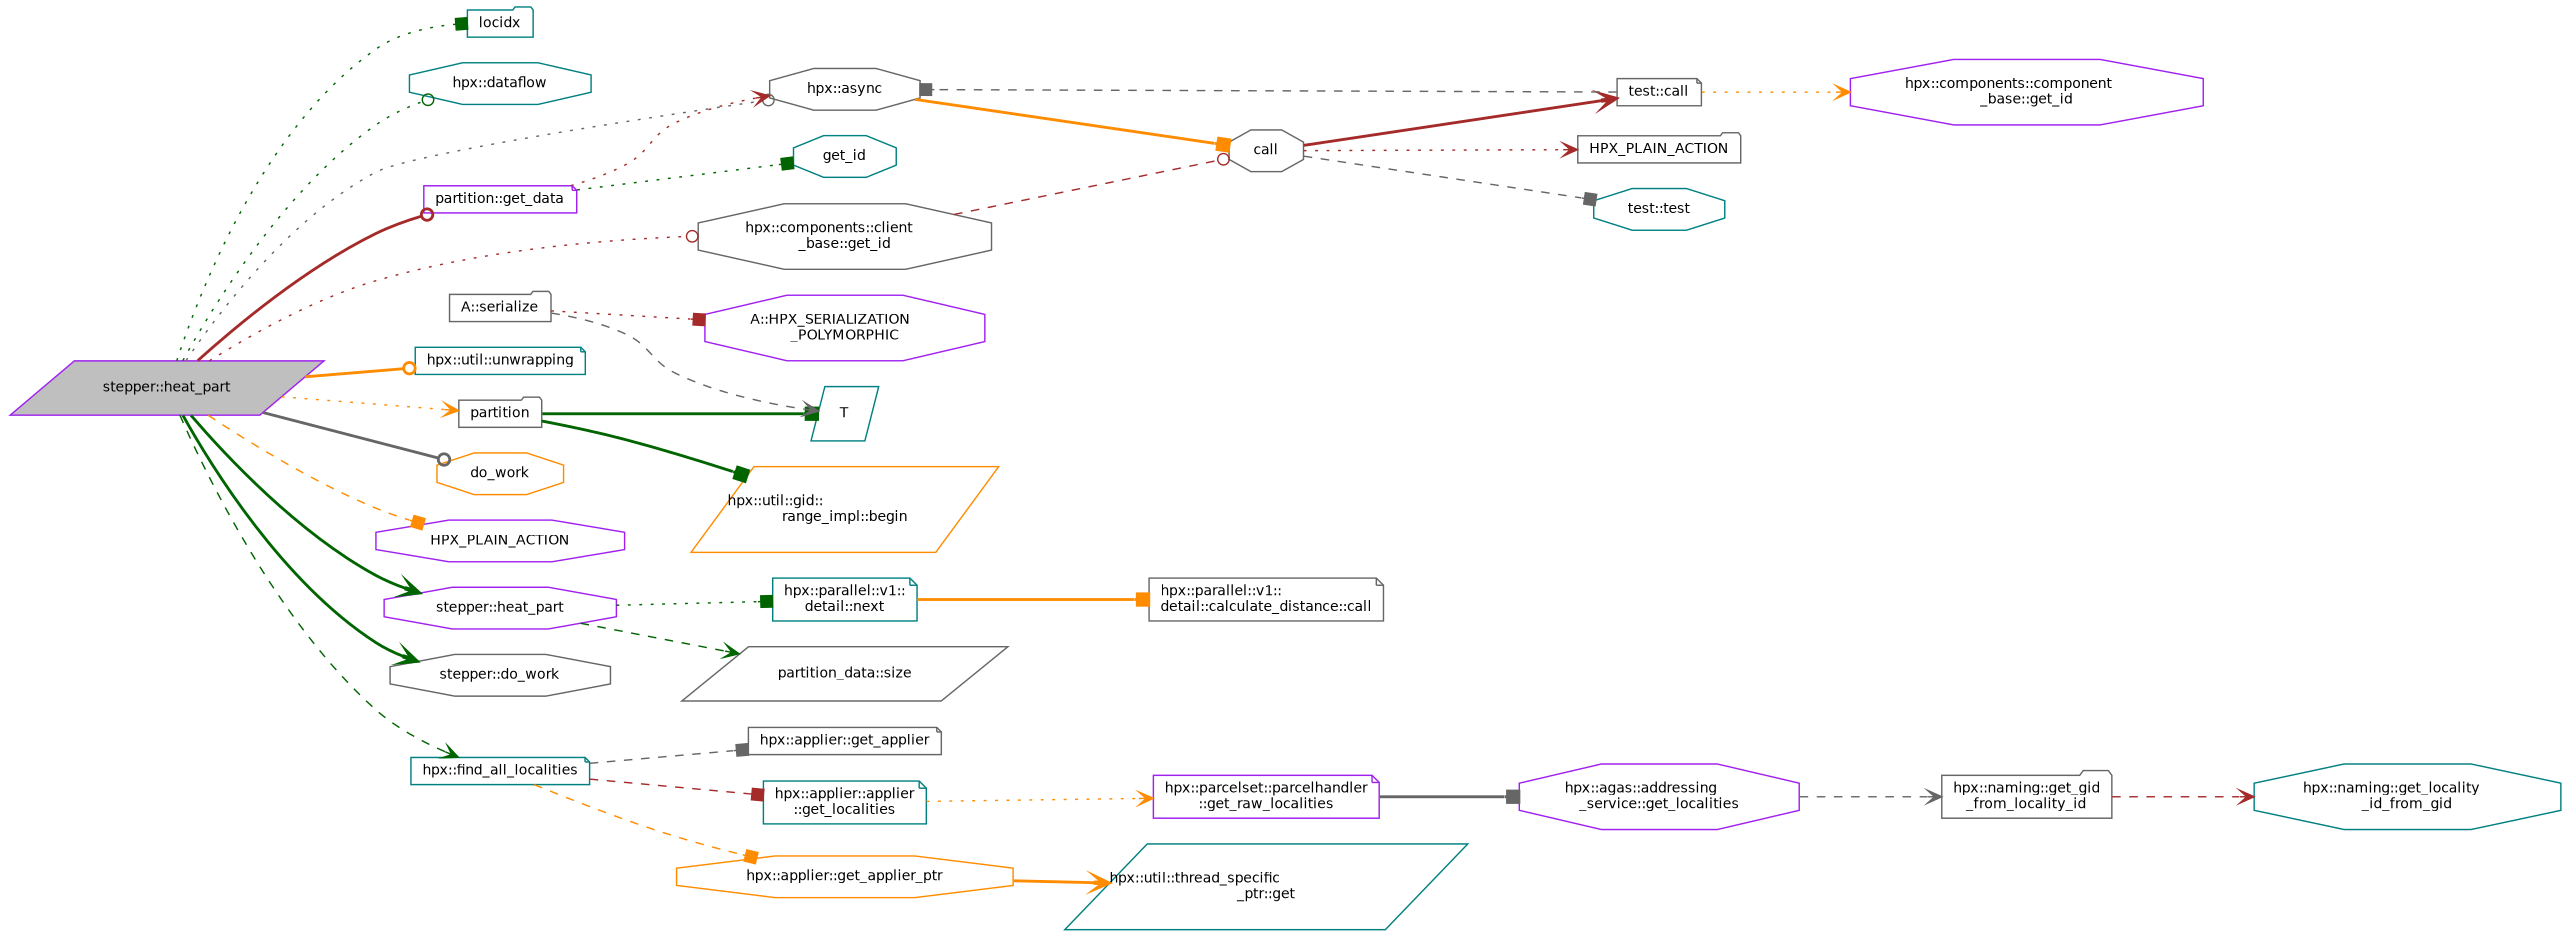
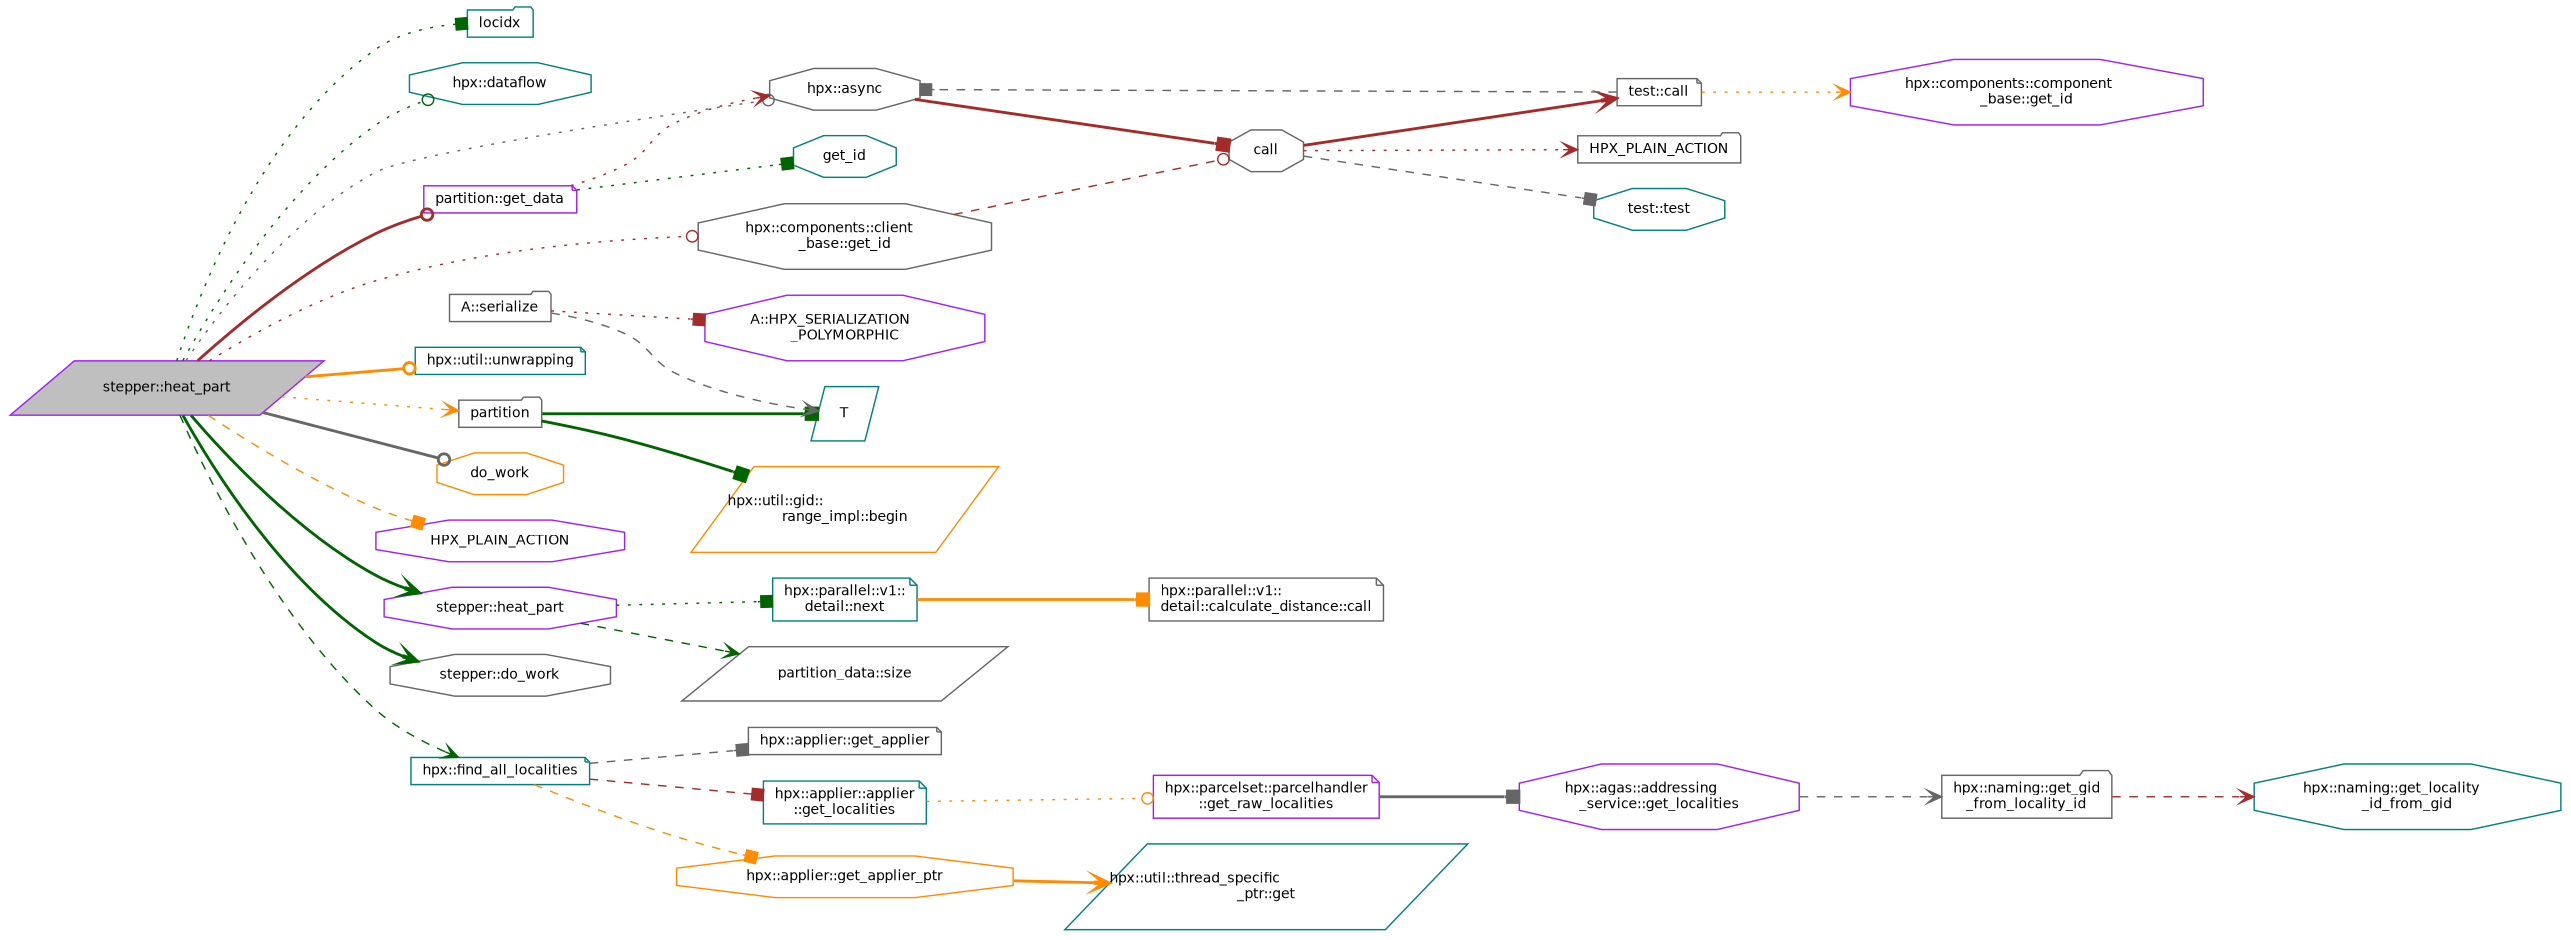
(1065, 121) -> (1065, 121)
(1033, 800) -> (1034, 800)
